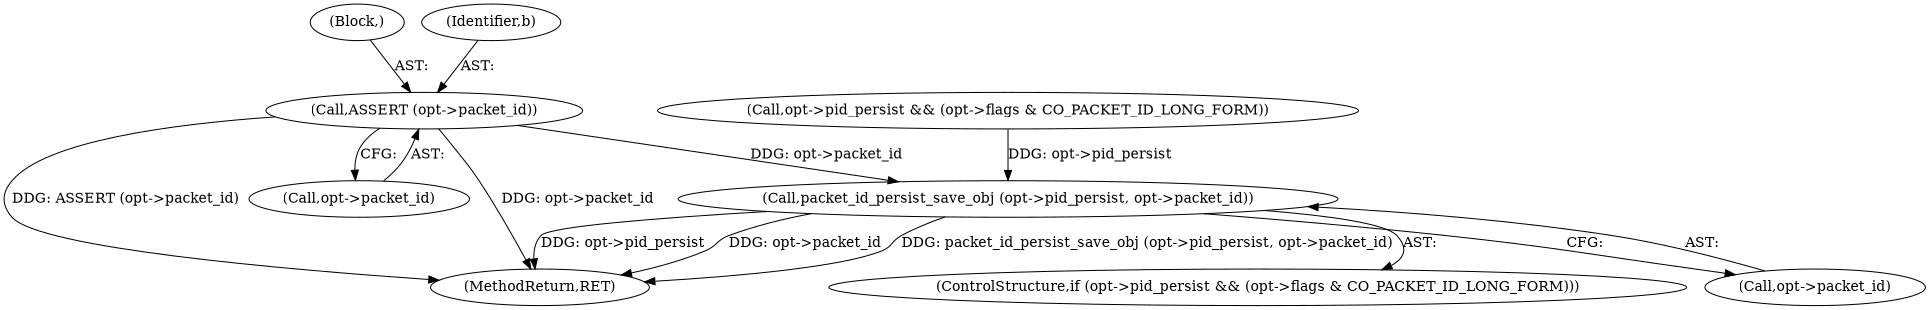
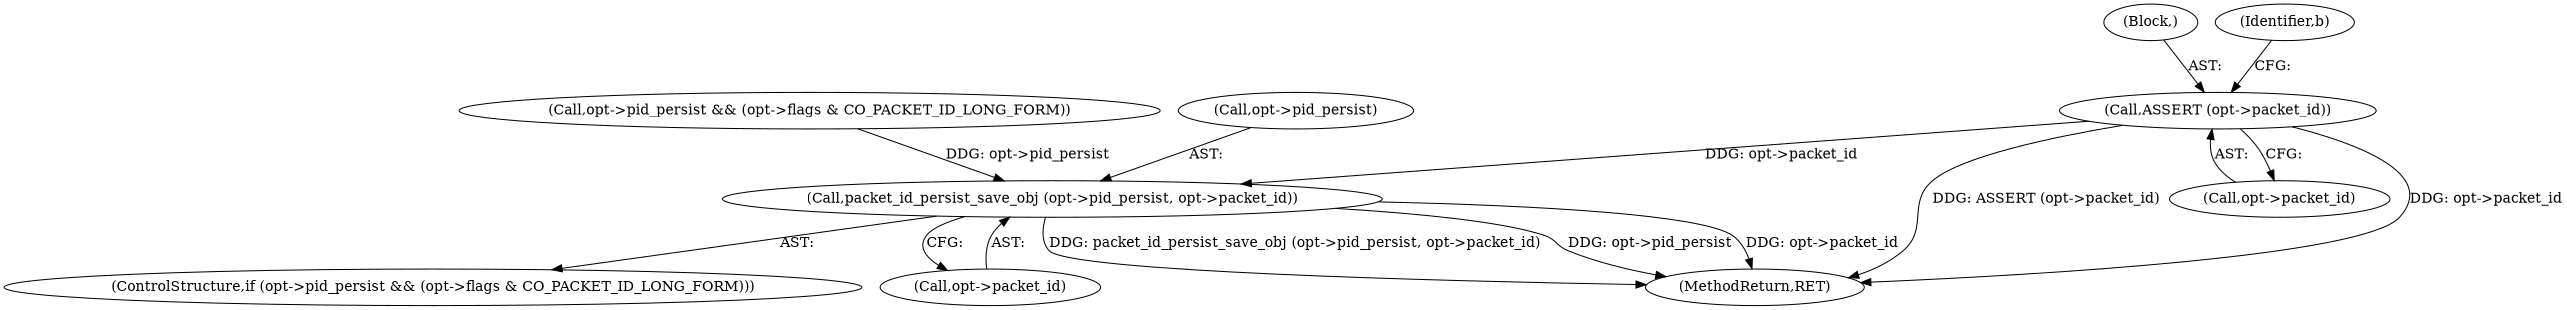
(480, 67) -> (2275, 67)
none -> (1296, 111)
